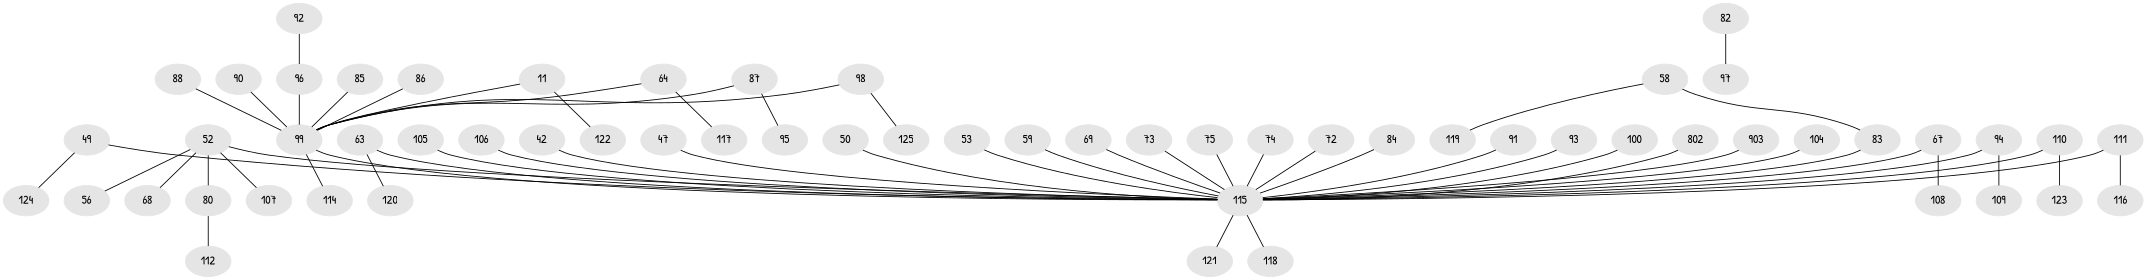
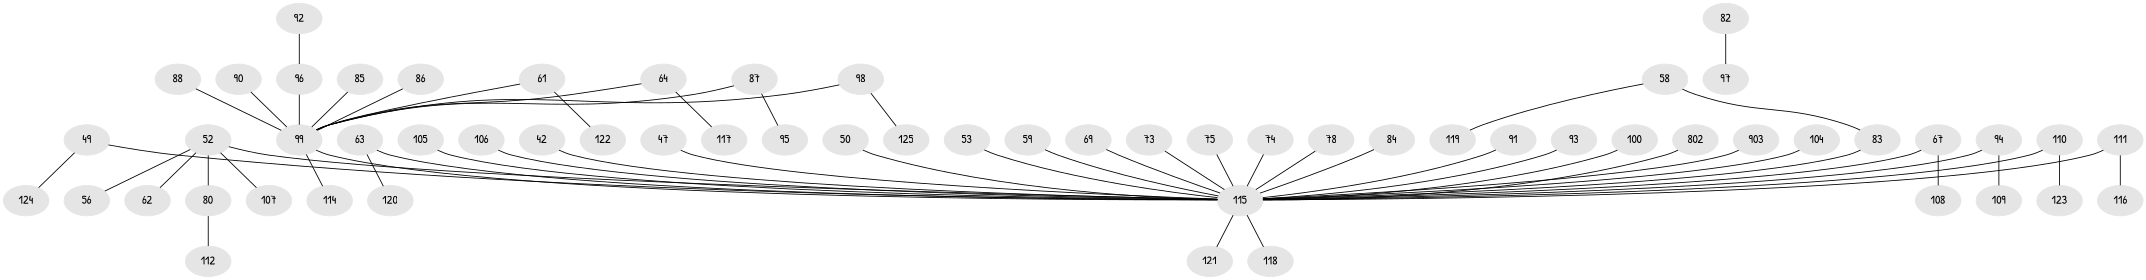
(542, 79) -> (542, 79)
(1331, 140) -> (1331, 140)
(148, 201) -> (148, 201)
